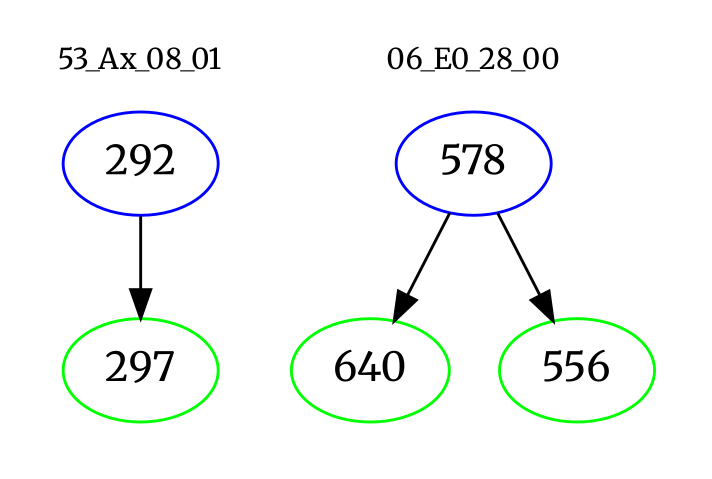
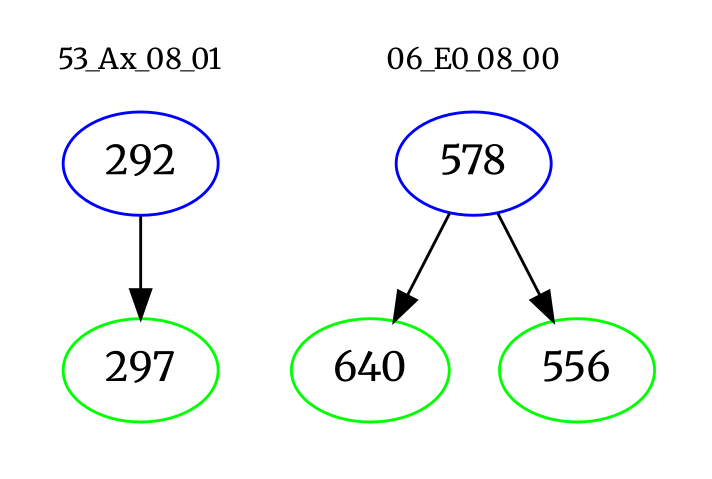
(474, 62) -> (474, 62)
